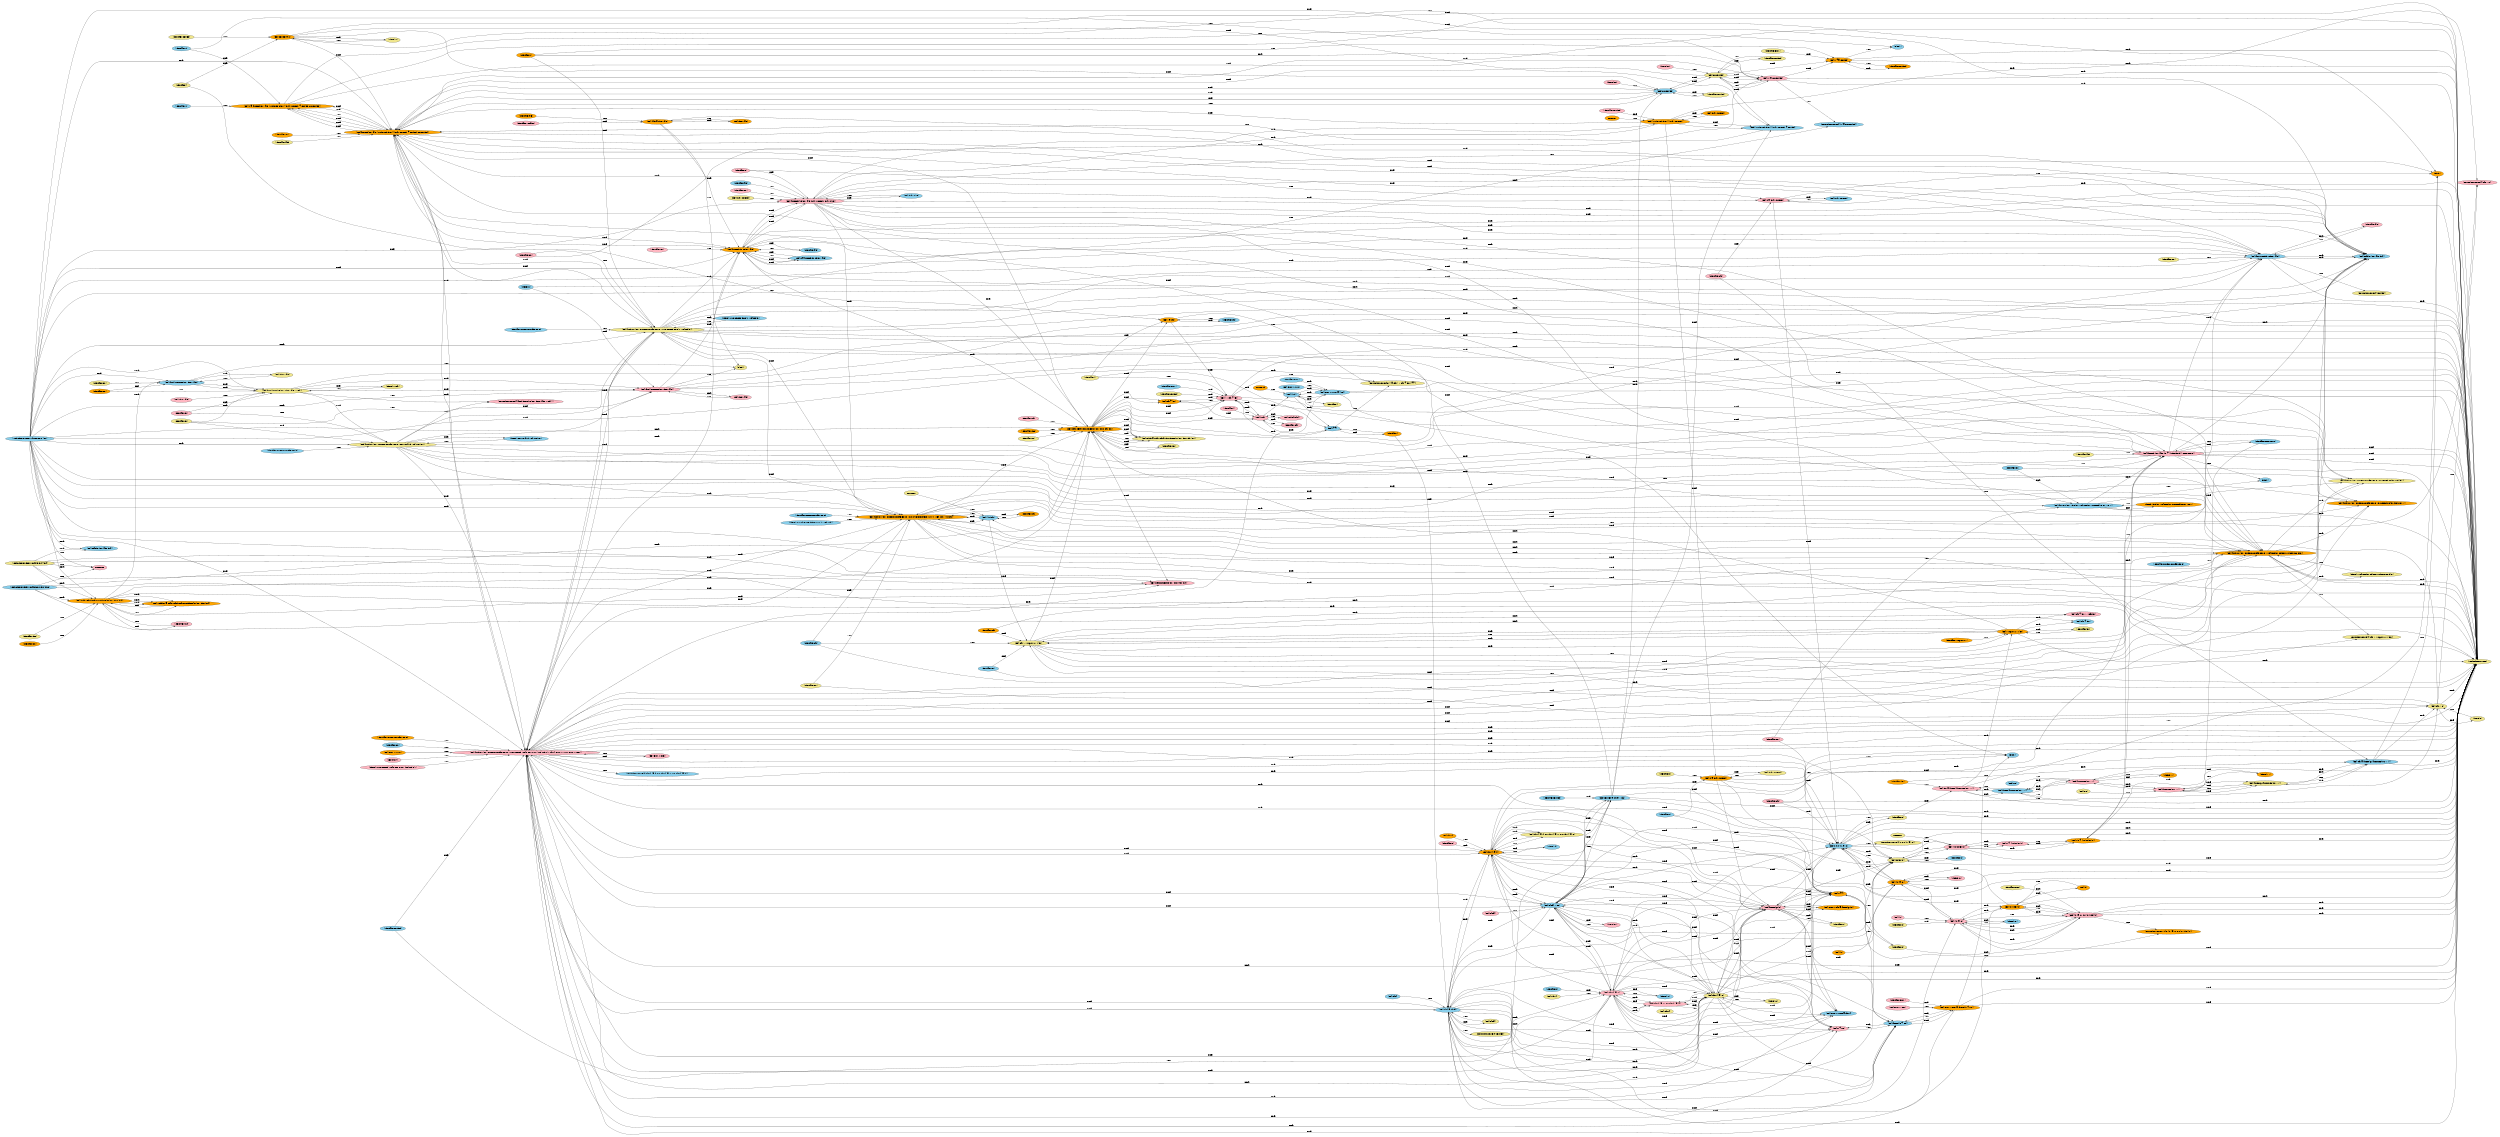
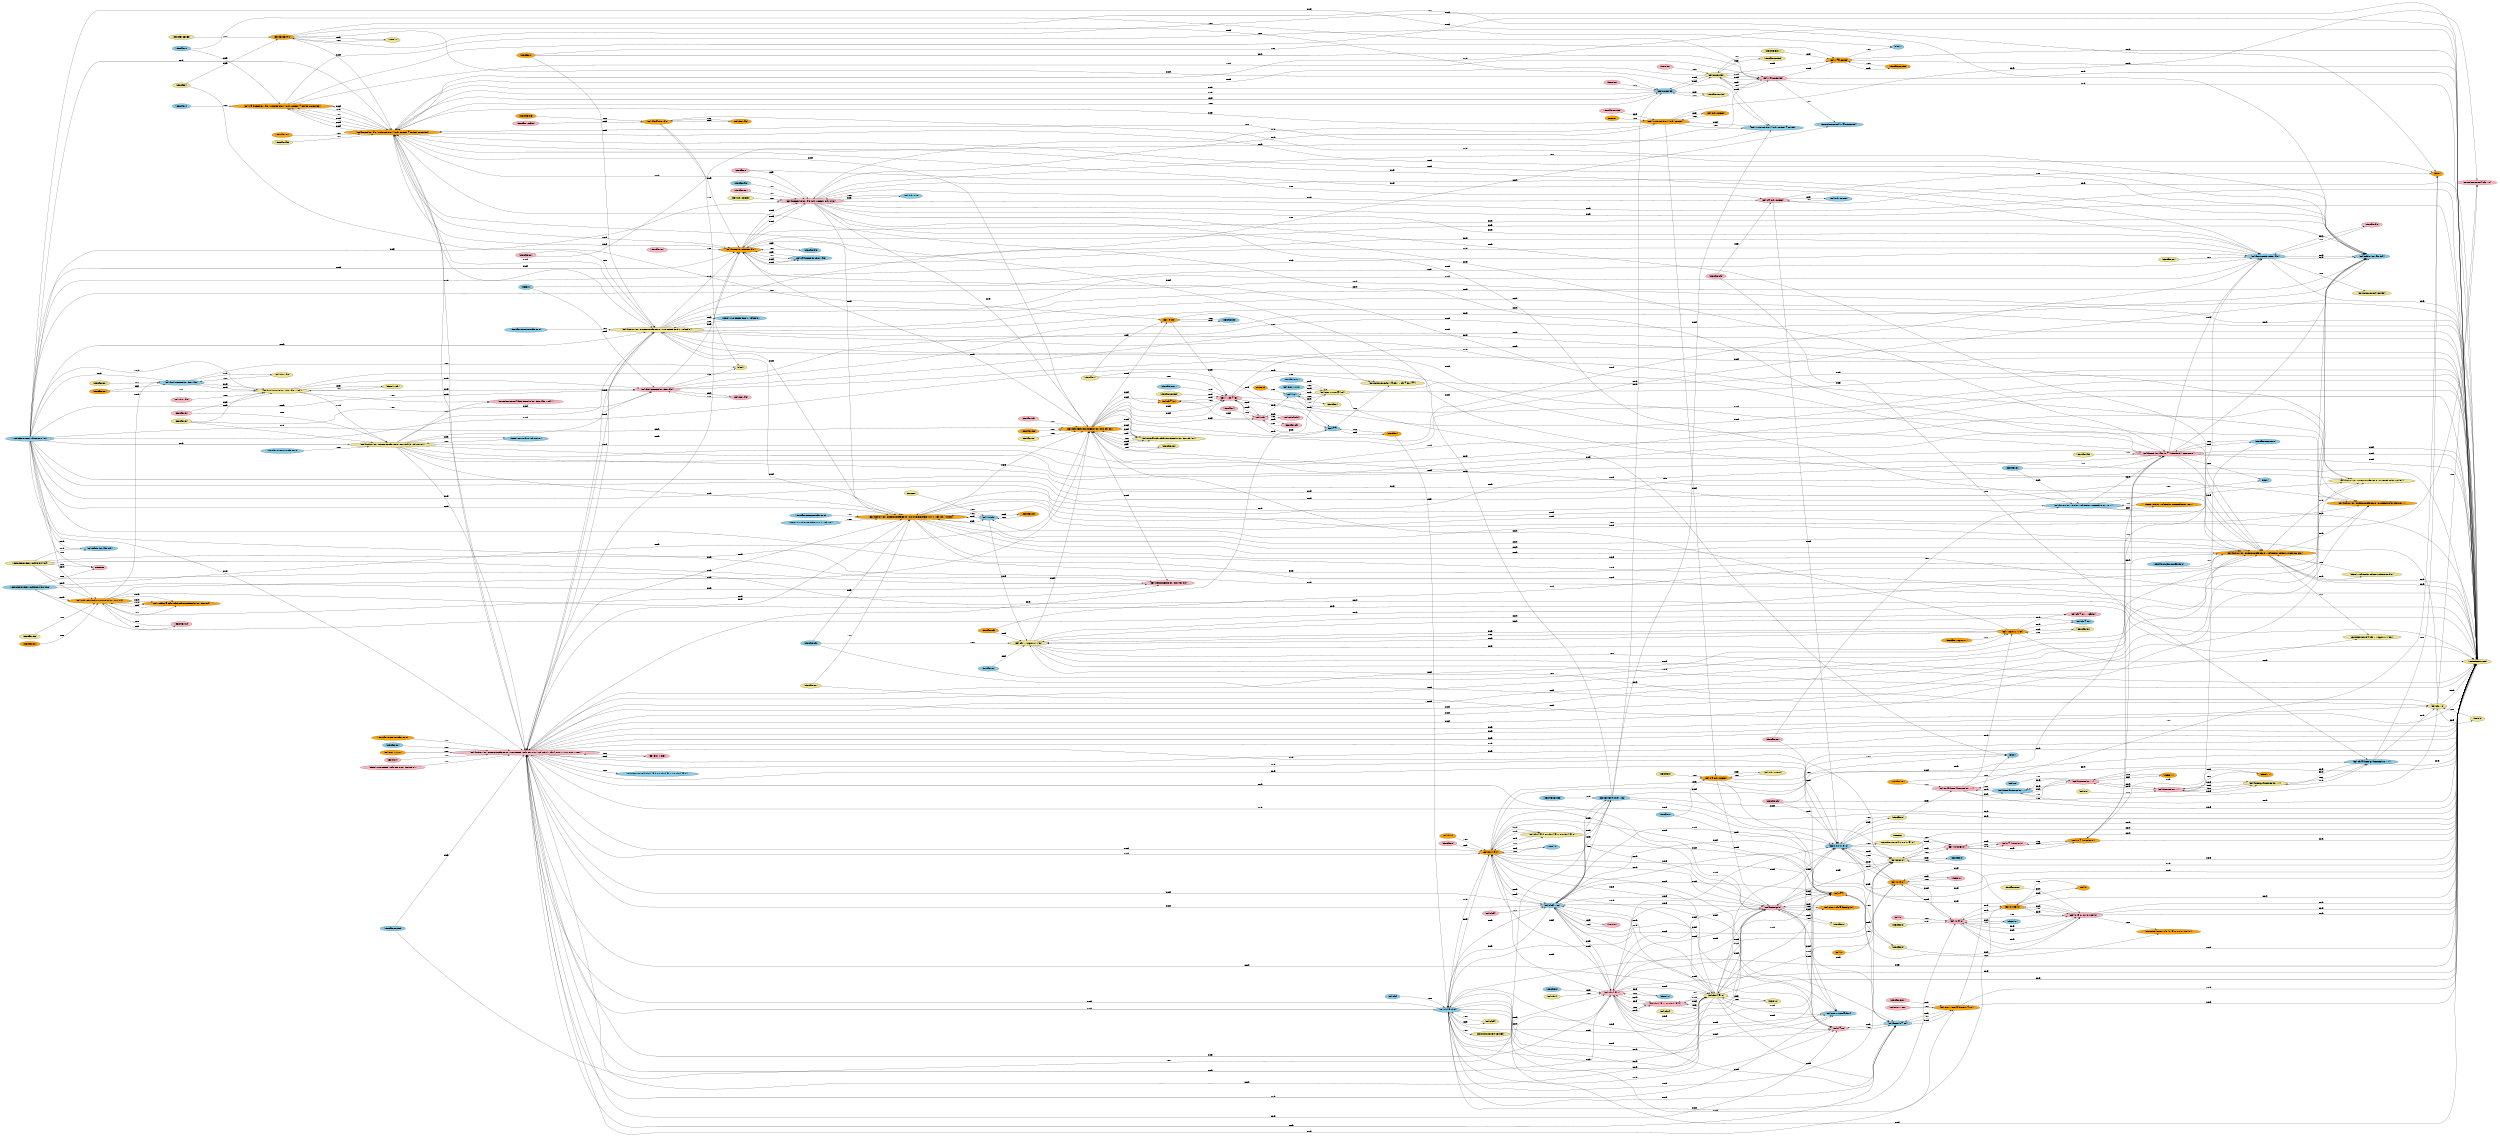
(741, 250) -> (741, 250)
(1332, 392) -> (1332, 392)
